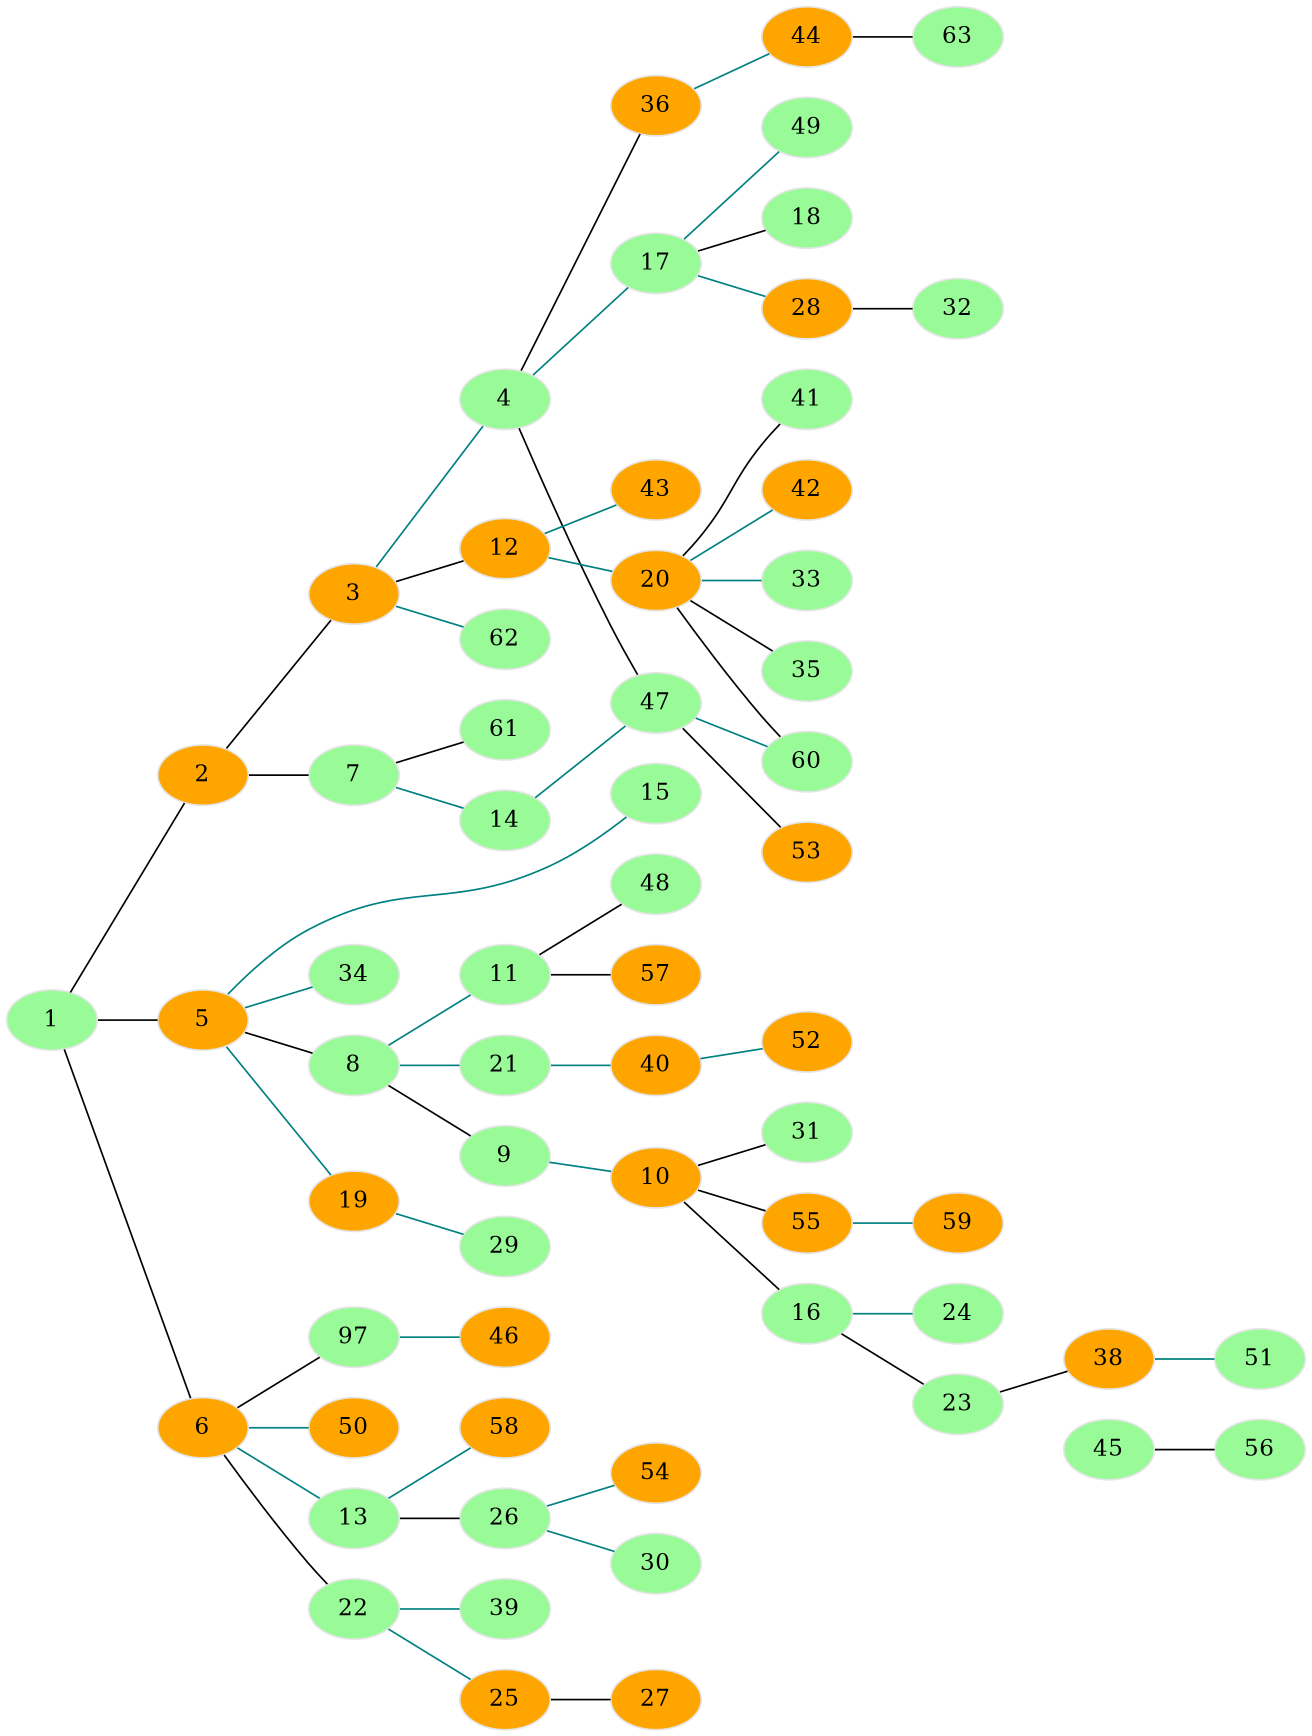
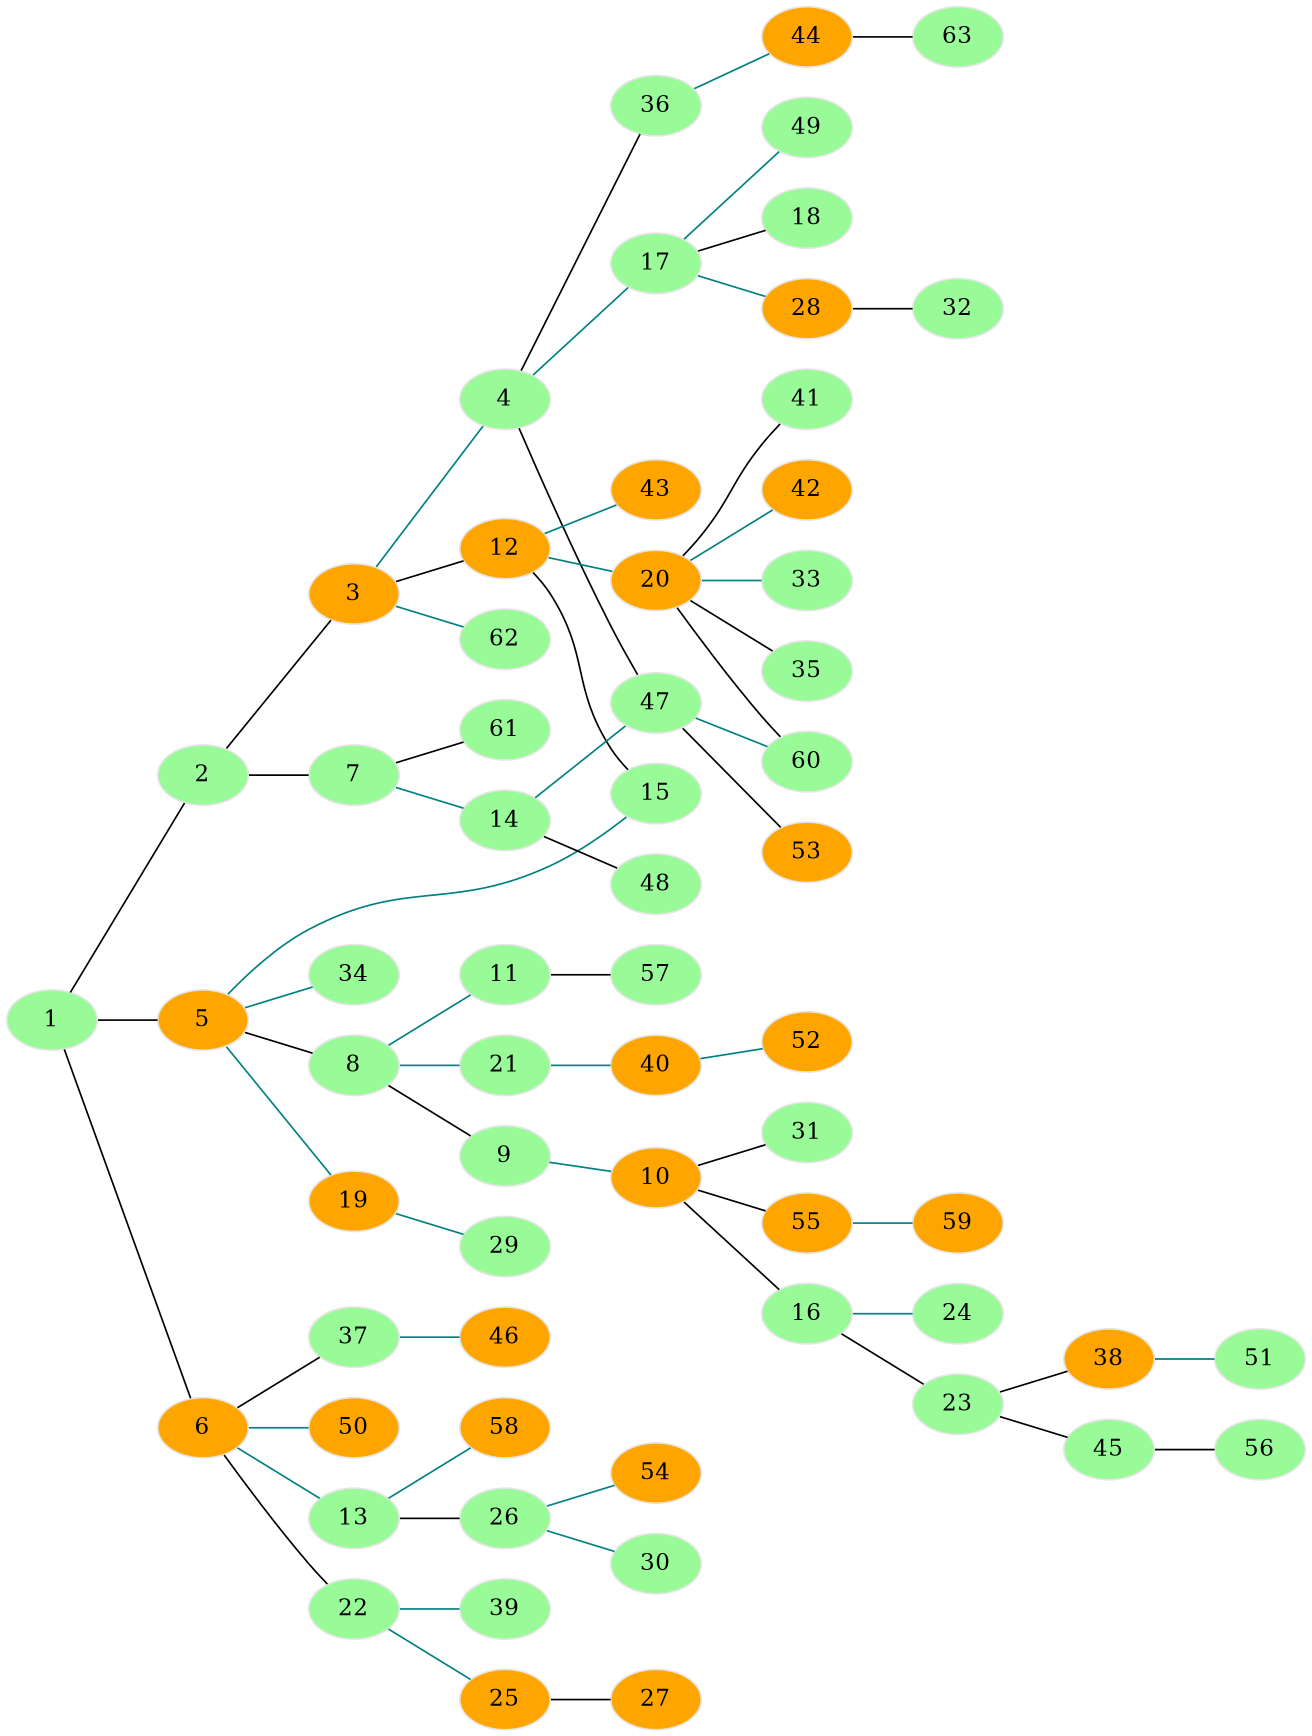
(656, 106) -> (656, 106)
none -> (581, 671)
(203, 775) -> (203, 775)
(581, 929) -> (590, 856)
(656, 975) -> (656, 975)
(354, 1337) -> (354, 1337)
none -> (1034, 1427)
